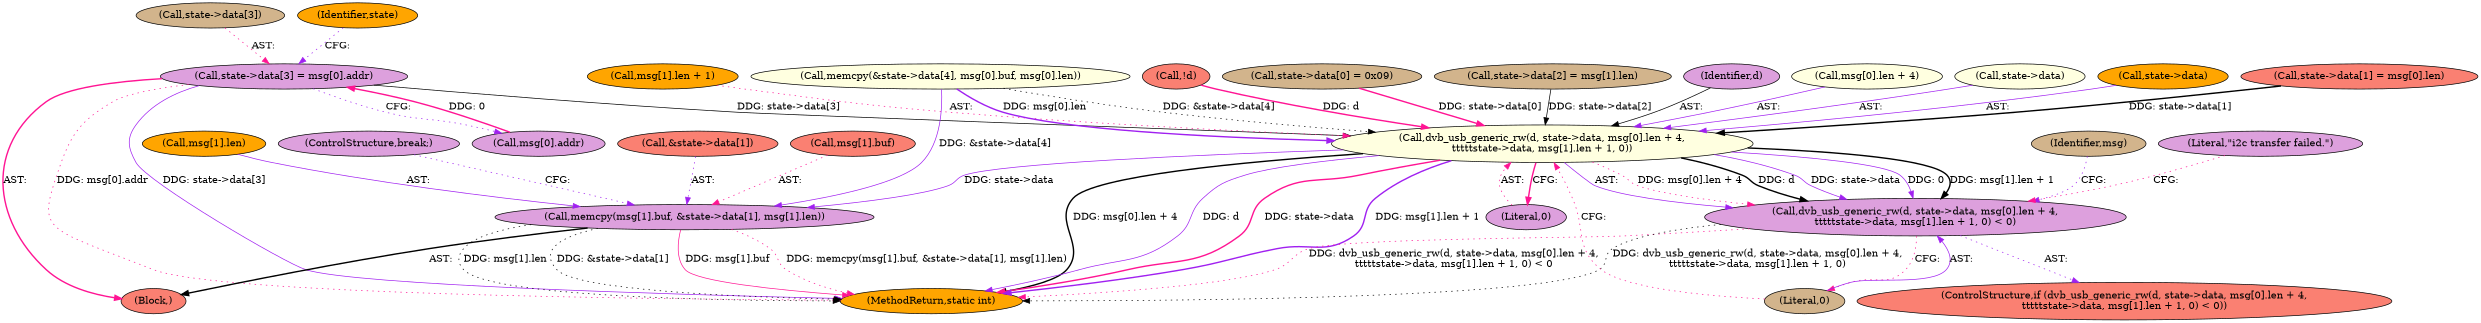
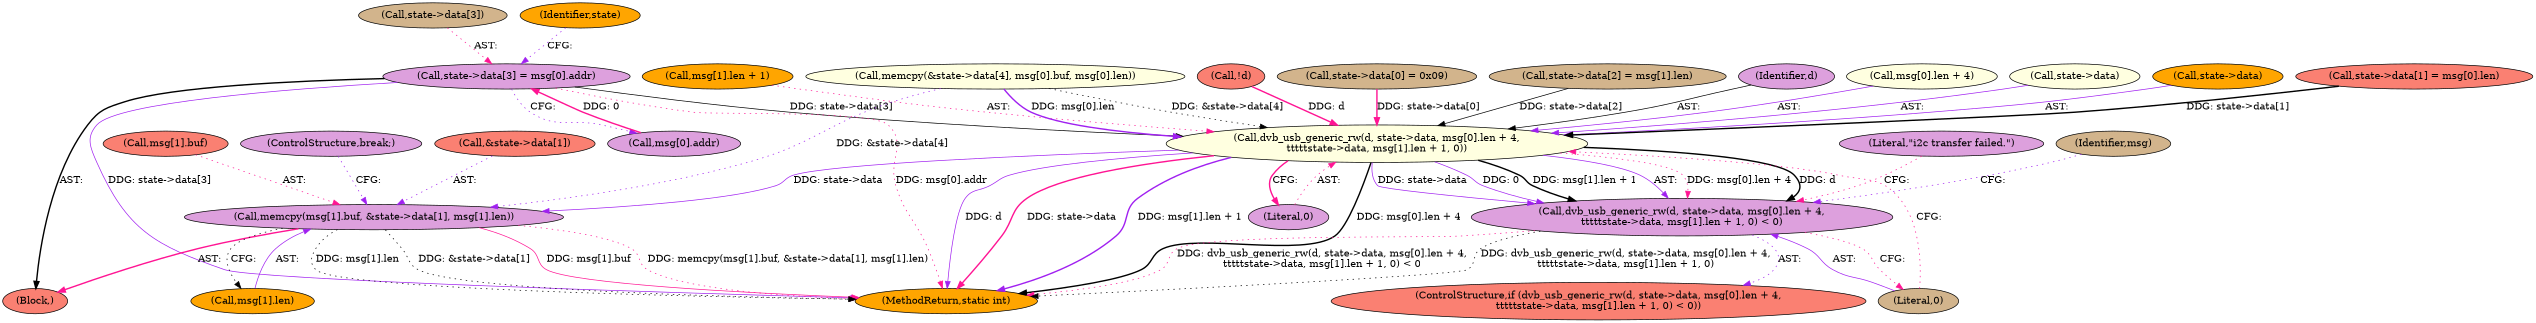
(5, 163) -> (149, 96)
(891, 179) -> (725, 168)
none -> (234, 245)
(387, 255) -> (174, 255)
